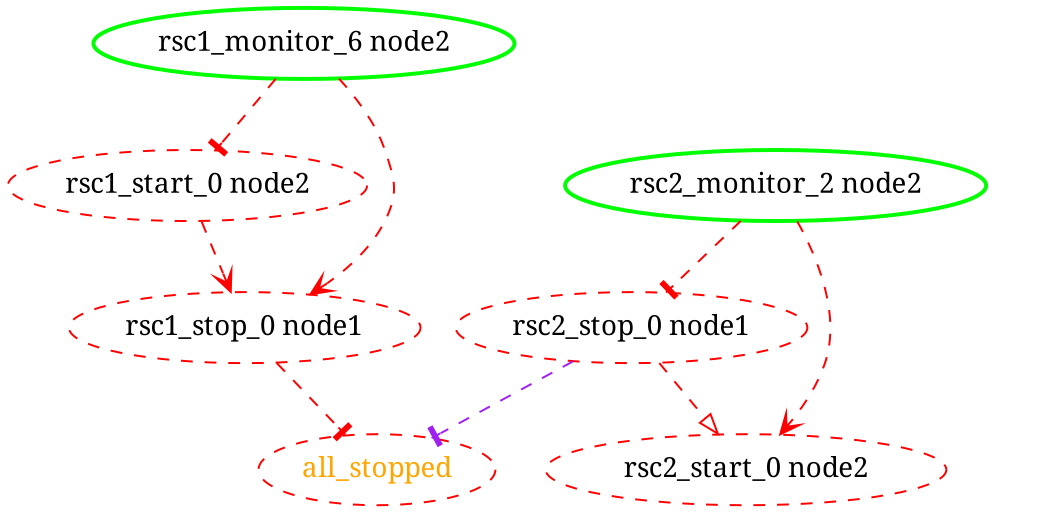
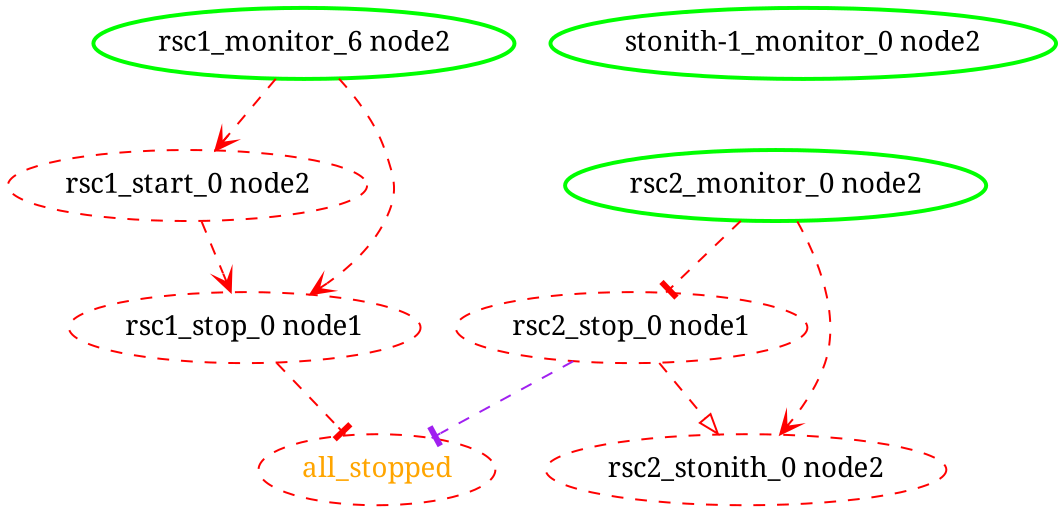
none -> (803, 43)
(249, 111) -> (249, 111)
(776, 186) -> (776, 186)
(746, 470) -> (746, 470)
